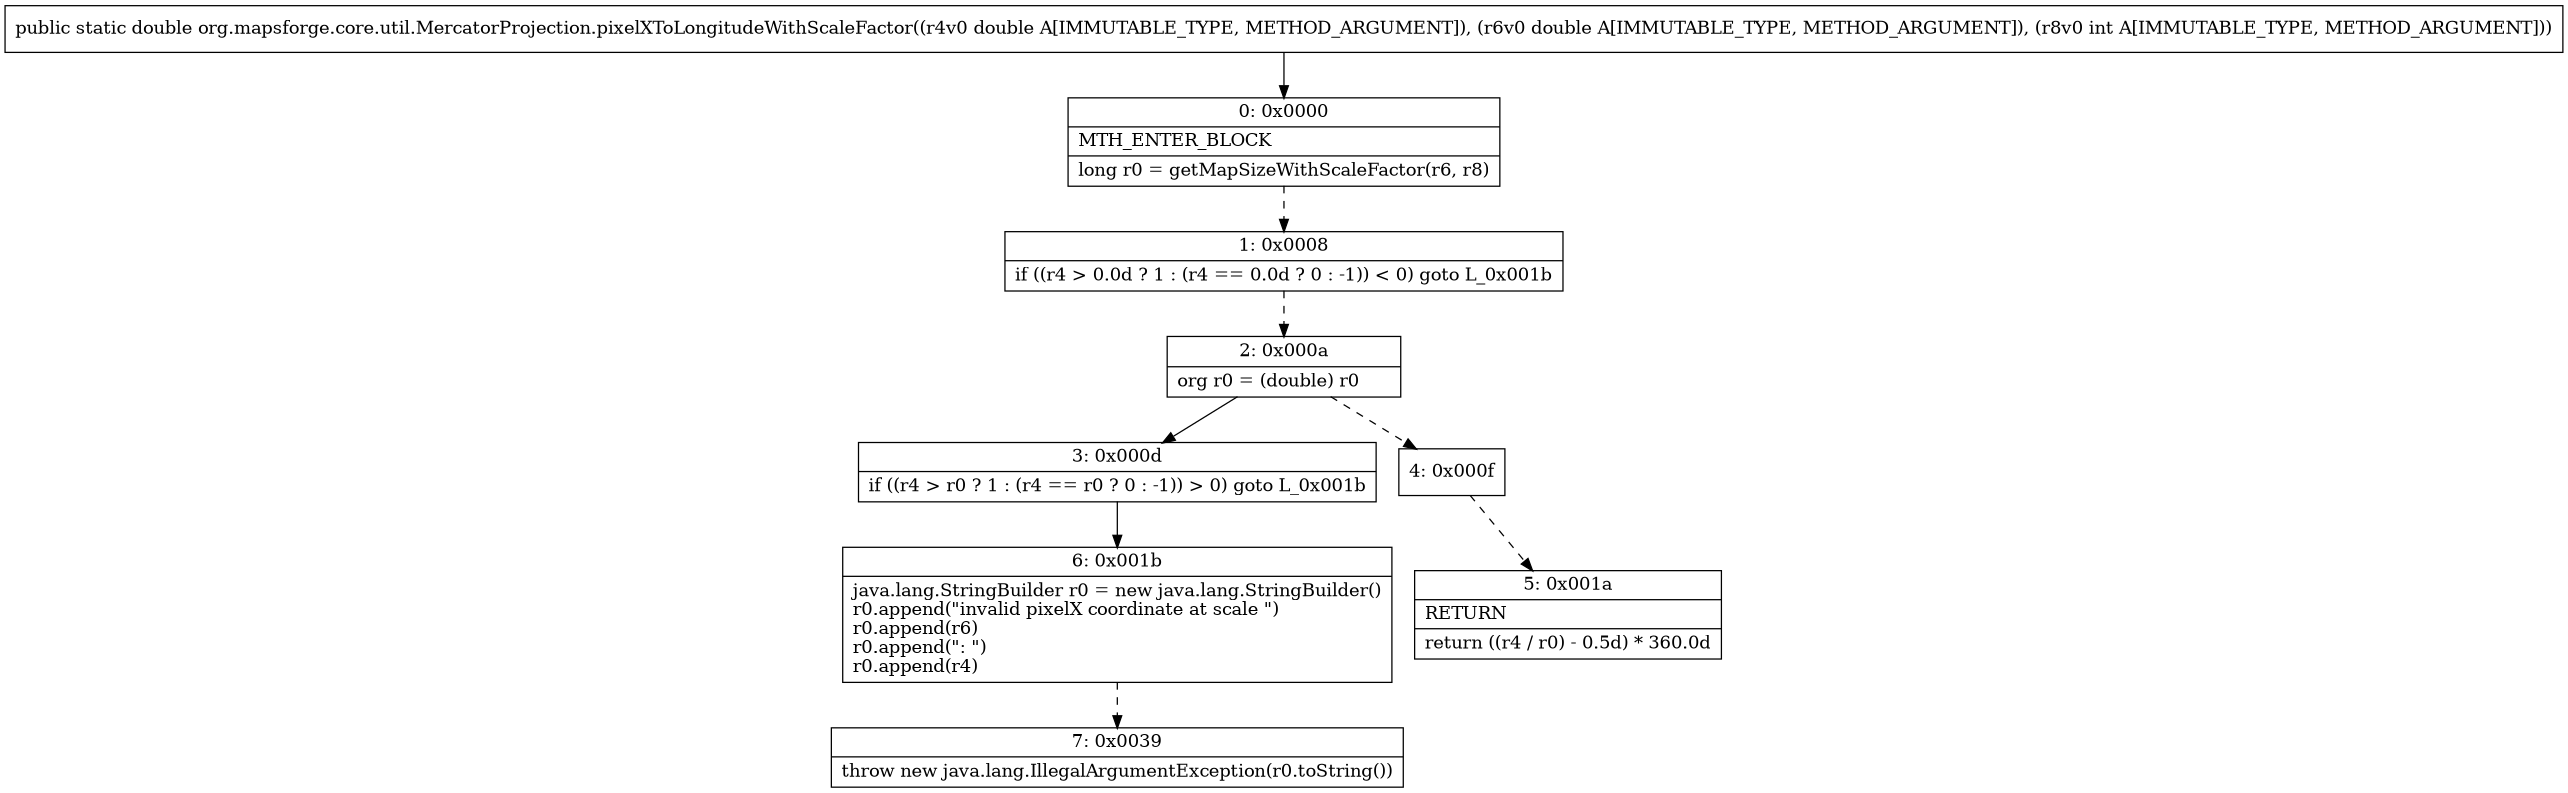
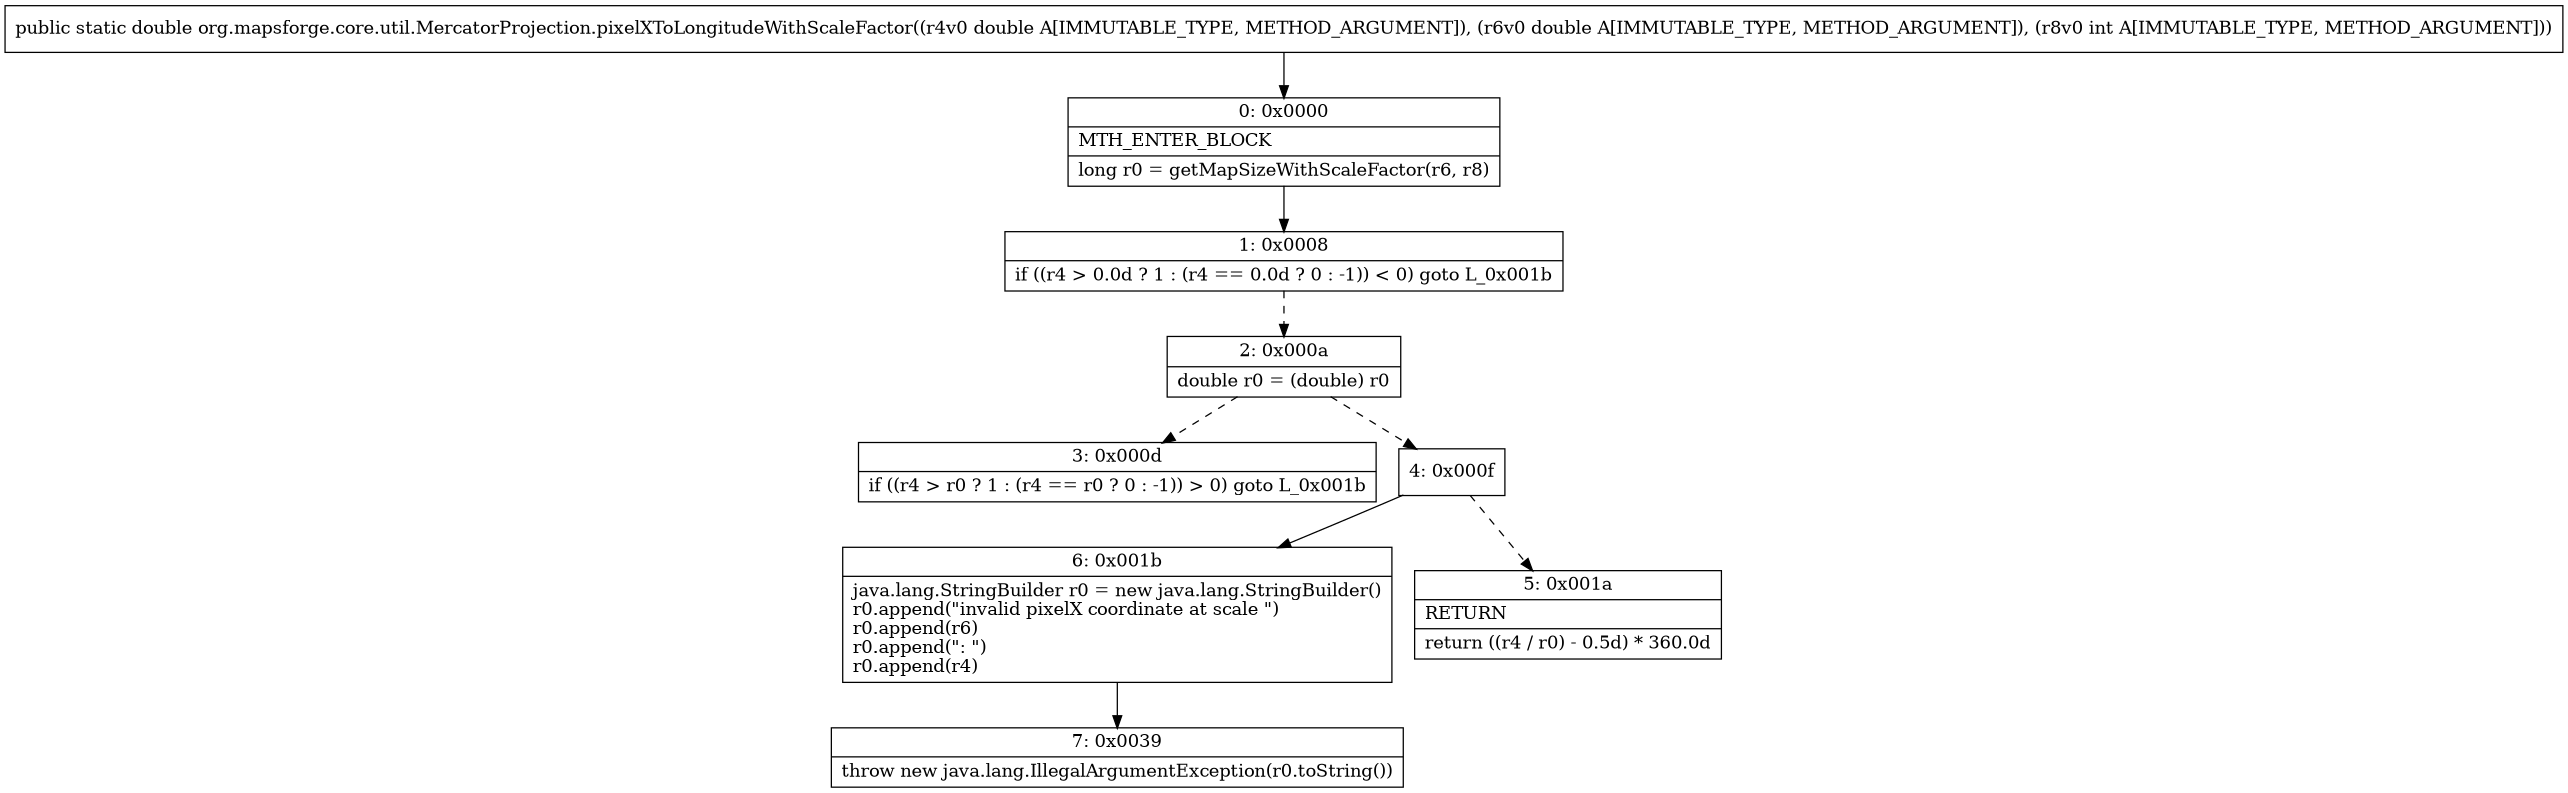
(1284, 203) -> (1284, 203)
(1269, 381) -> (1284, 381)
(1206, 416) -> (1206, 416)
(1117, 518) -> (1347, 519)
(1117, 699) -> (1117, 699)
